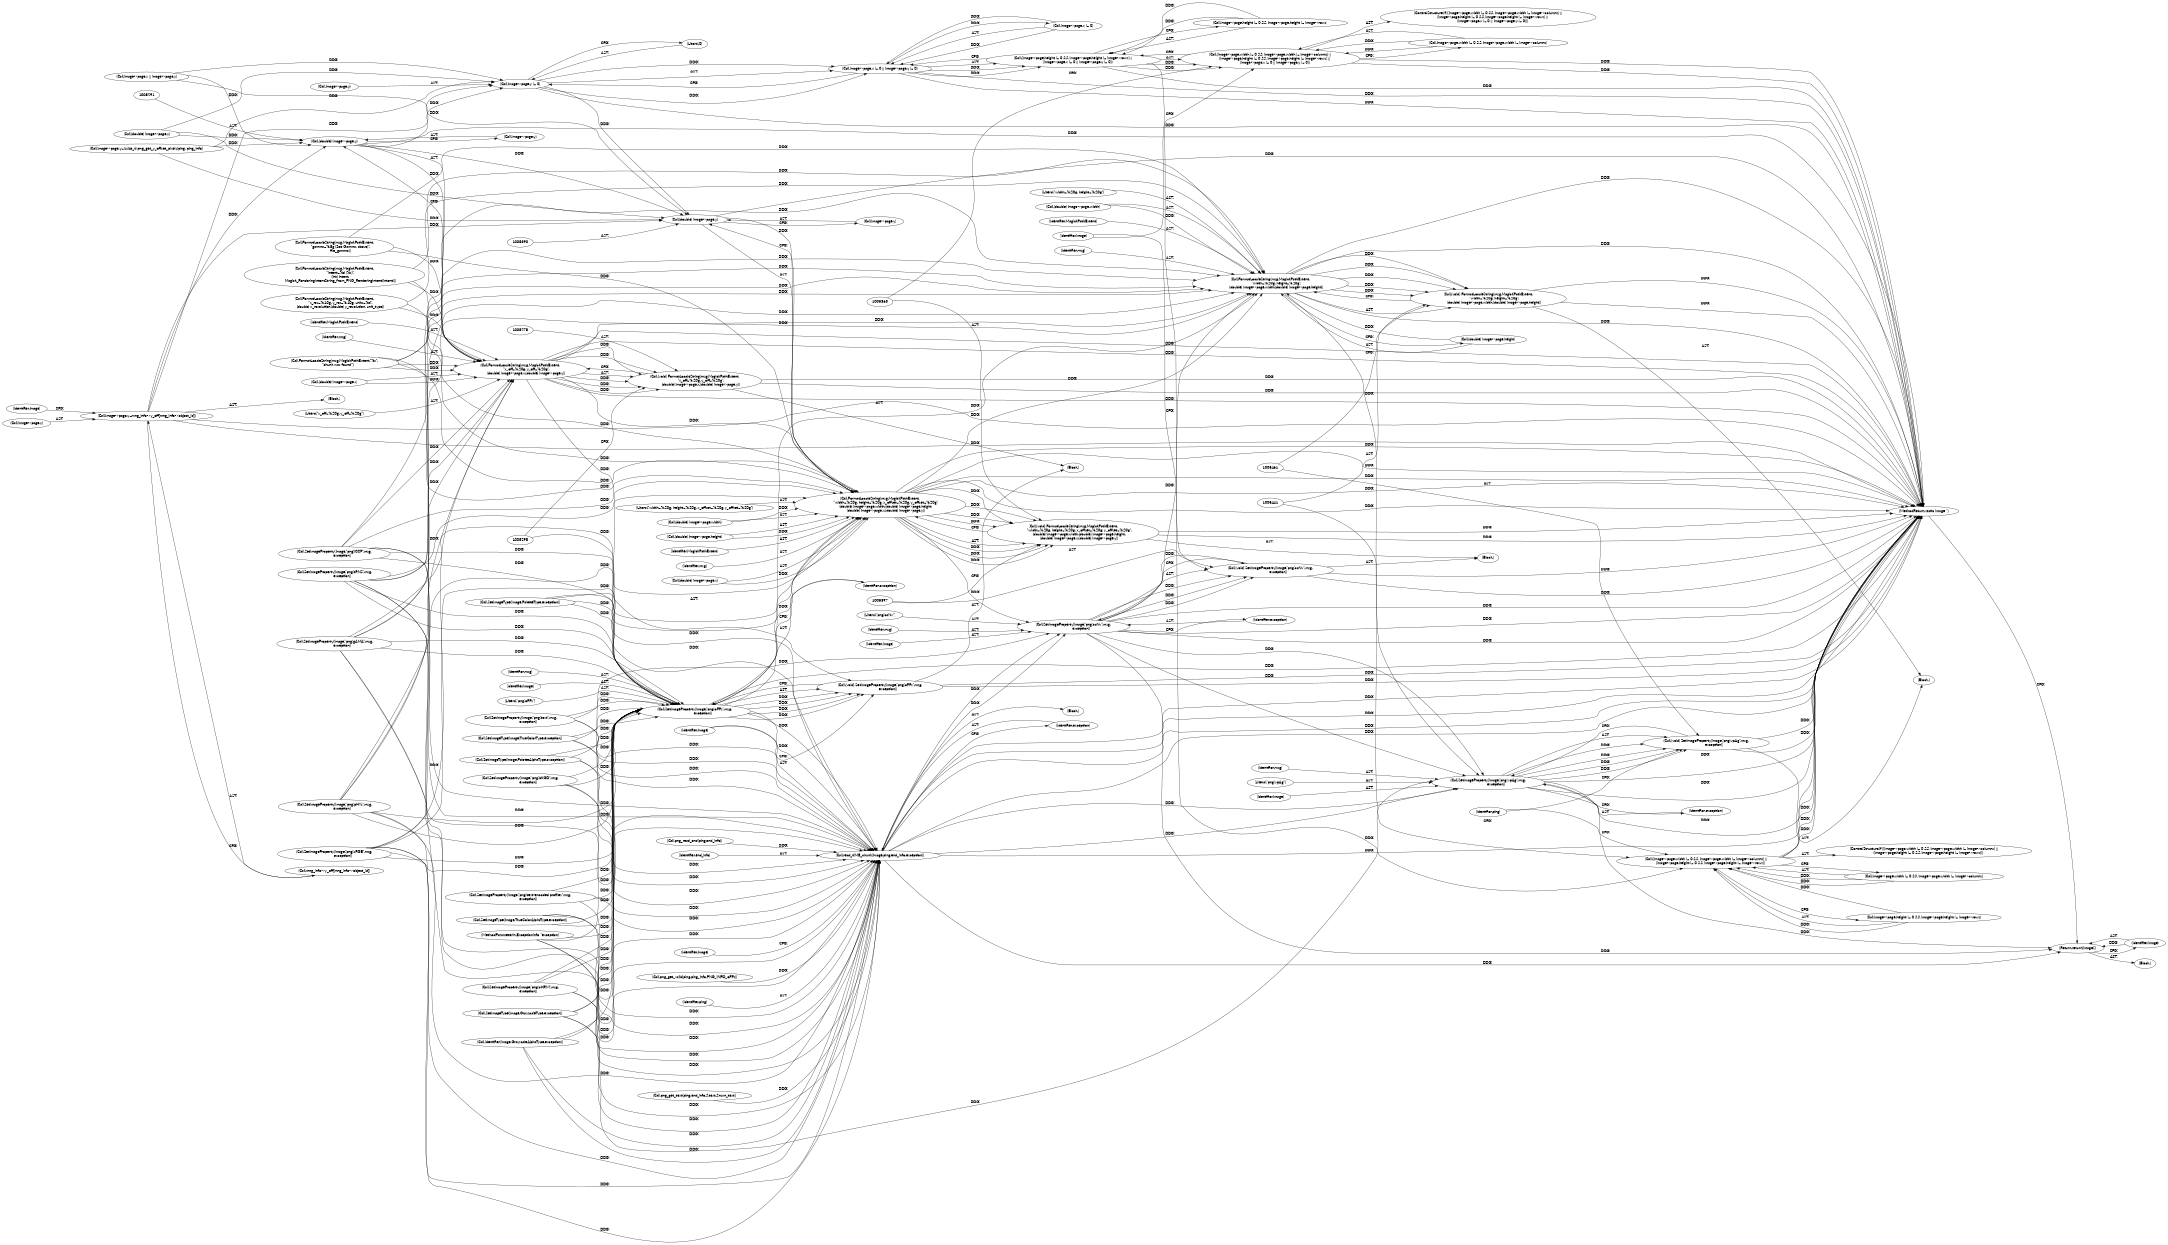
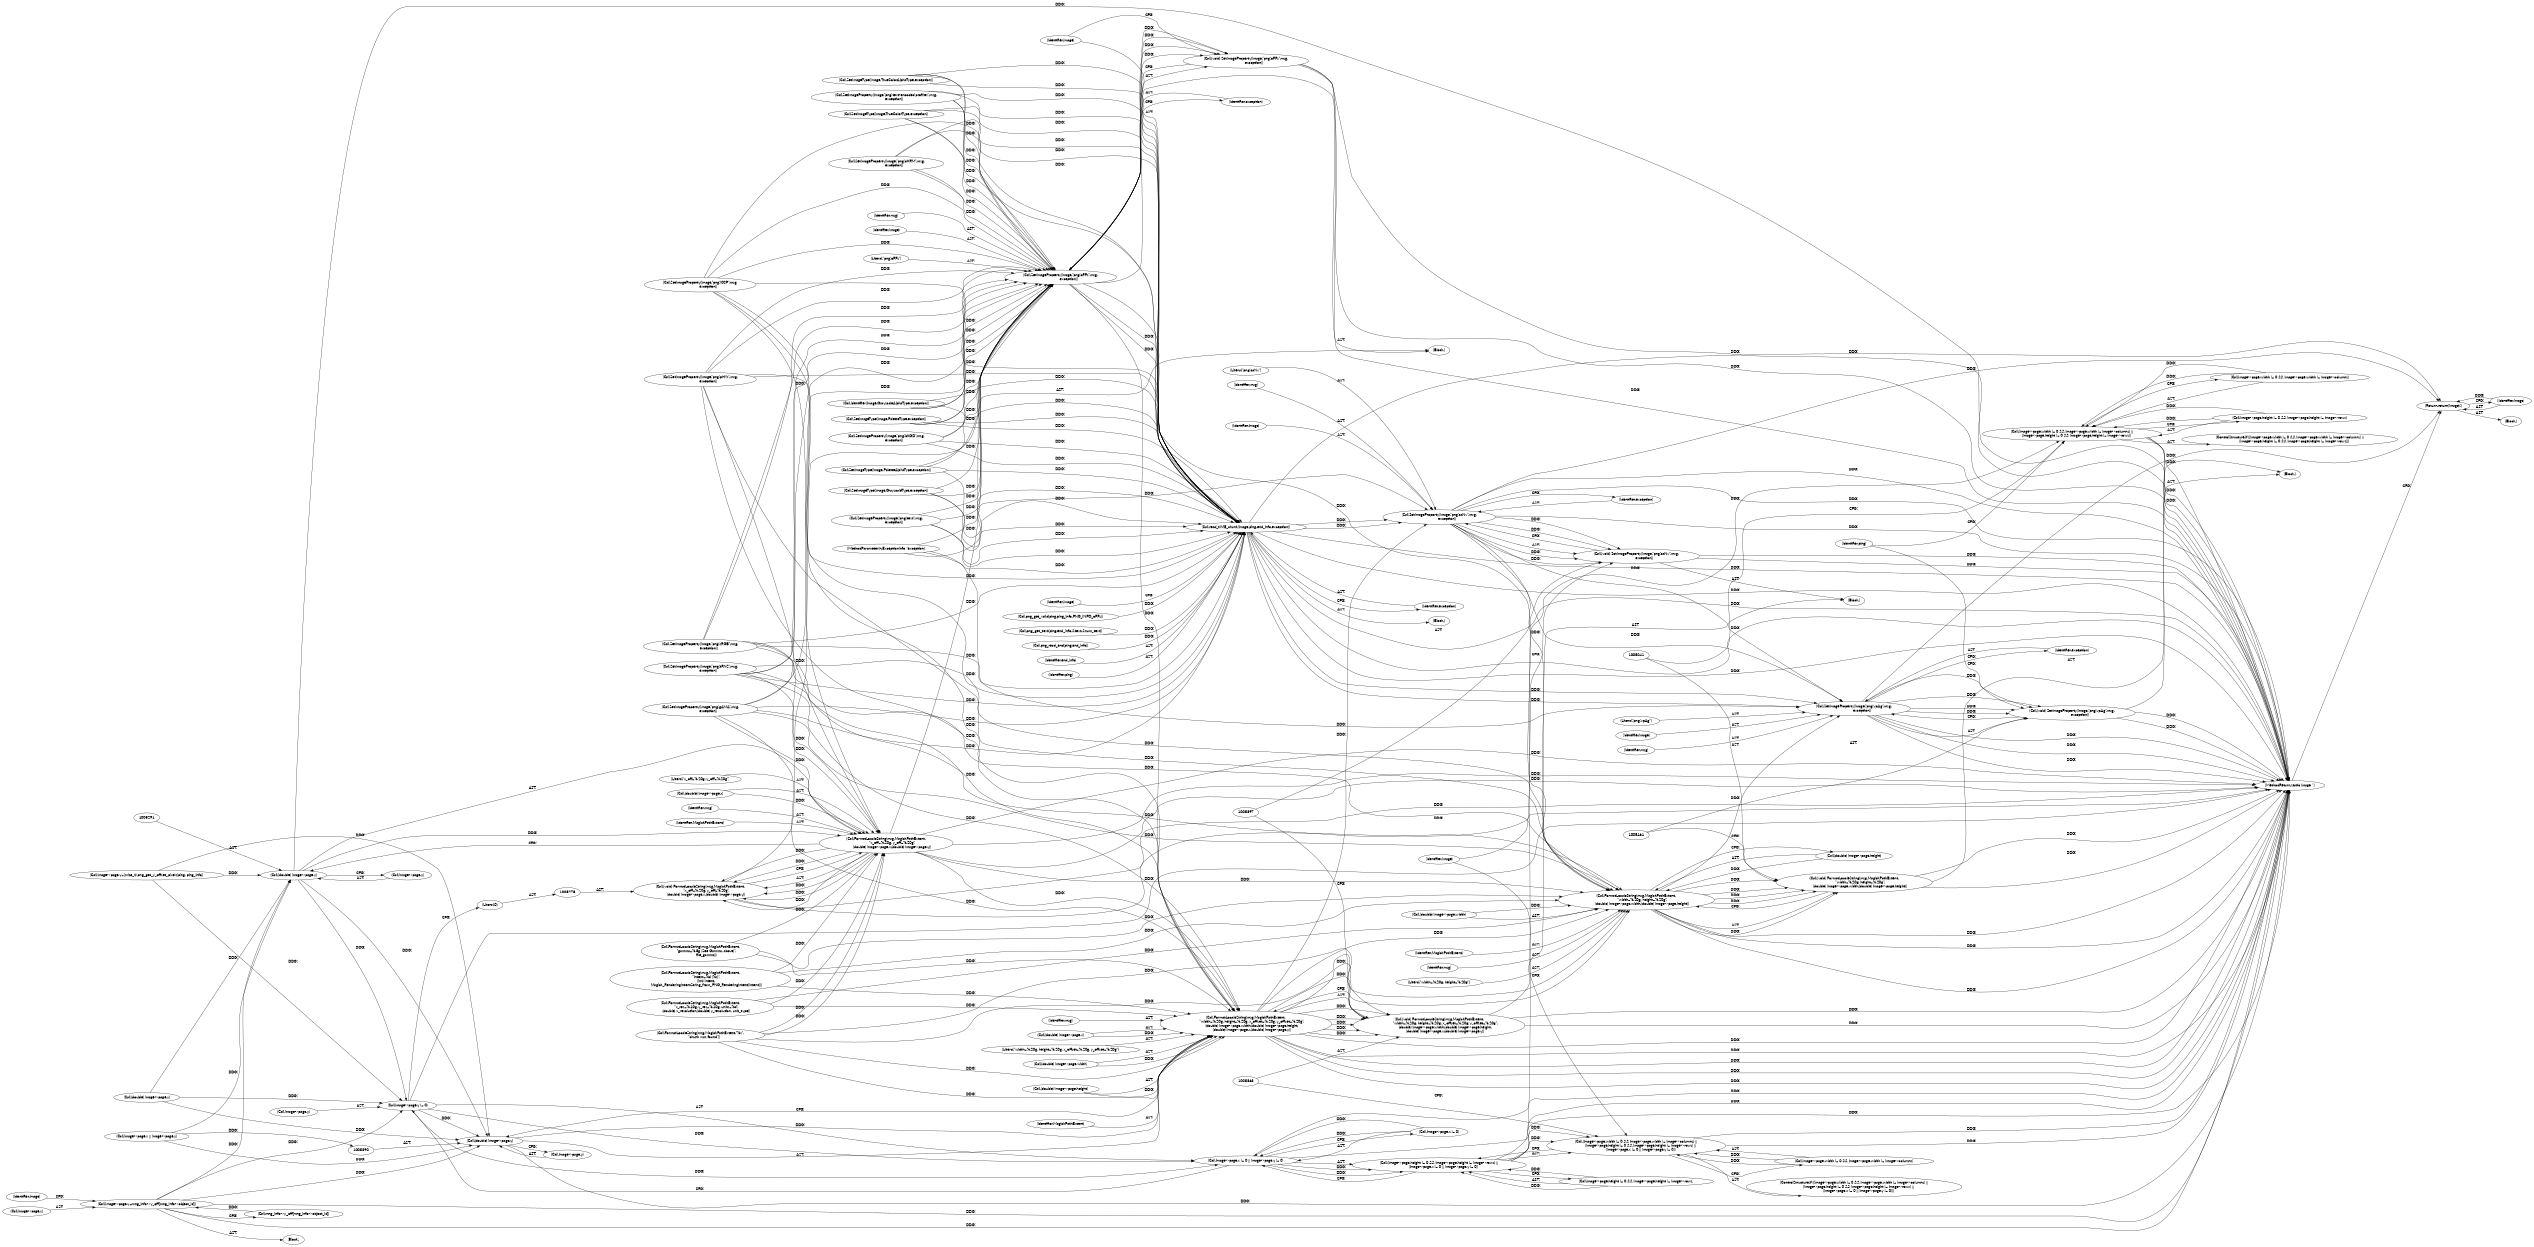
(976, 23) -> (1342, 1140)
(607, 56) -> (527, 899)
(337, 62) -> (267, 1134)
(1270, 503) -> (1636, 655)
(520, 540) -> none
(234, 796) -> (234, 1208)
